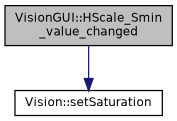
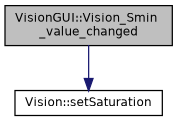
(89, 26) -> (89, 26)
